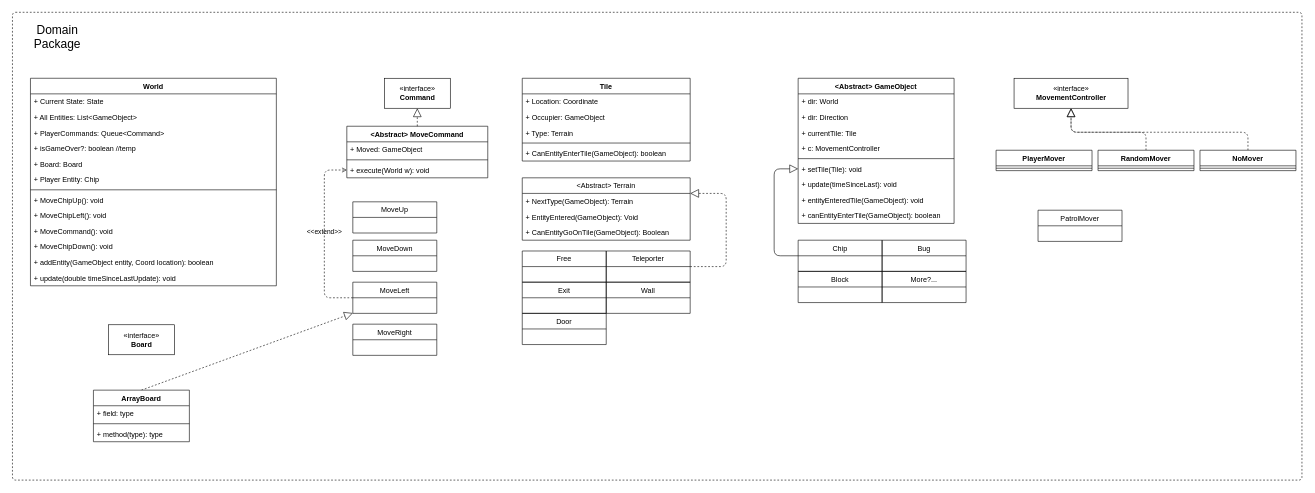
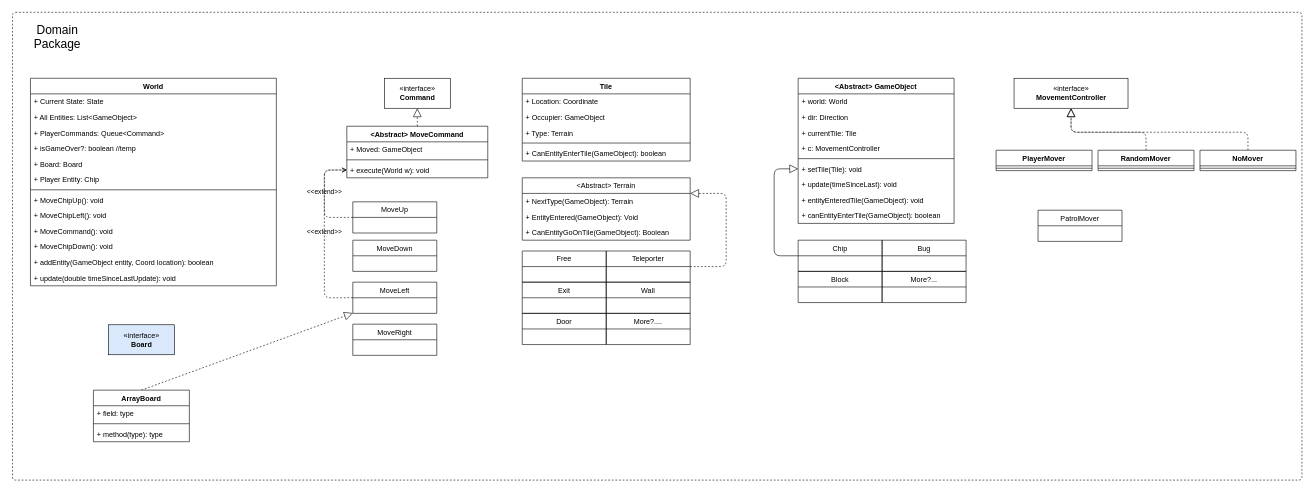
(821, 102) -> (825, 102)
none -> (340, 218)
none -> (648, 329)
(141, 340) -> (141, 340)
